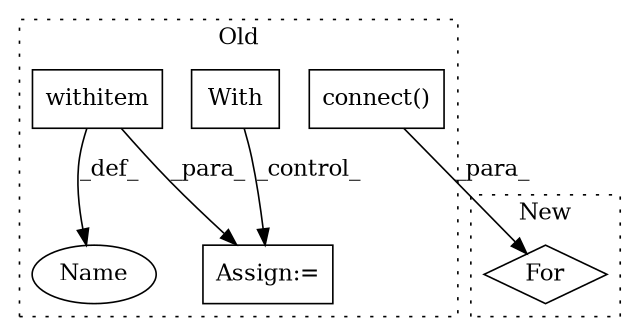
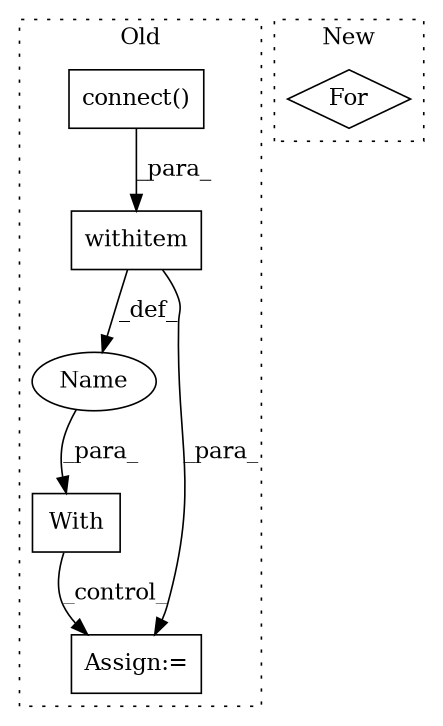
(446, 171) -> (136, 162)
none -> (63, 442)
